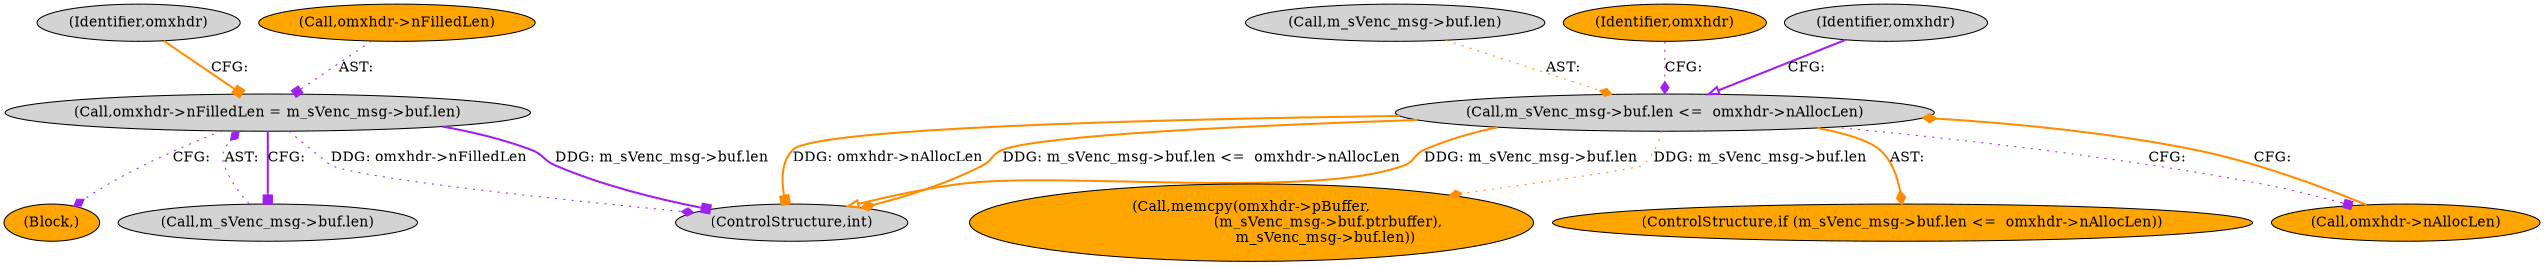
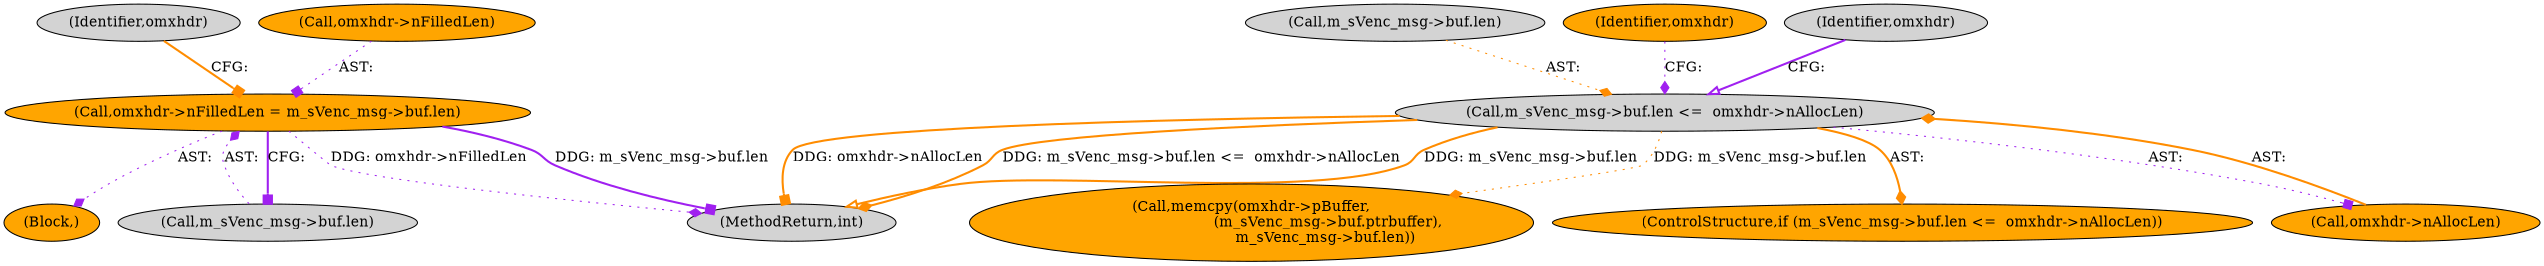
(268, 113) -> (268, 113)
(194, 158) -> (198, 158)
(2170, 158) -> (2168, 158)
(2275, 158) -> (2271, 158)
(792, 223) -> (792, 223)
